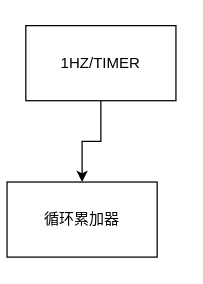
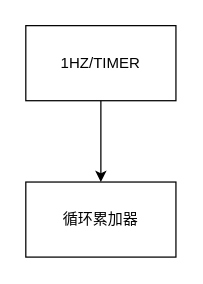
(82, 219) -> (101, 219)
